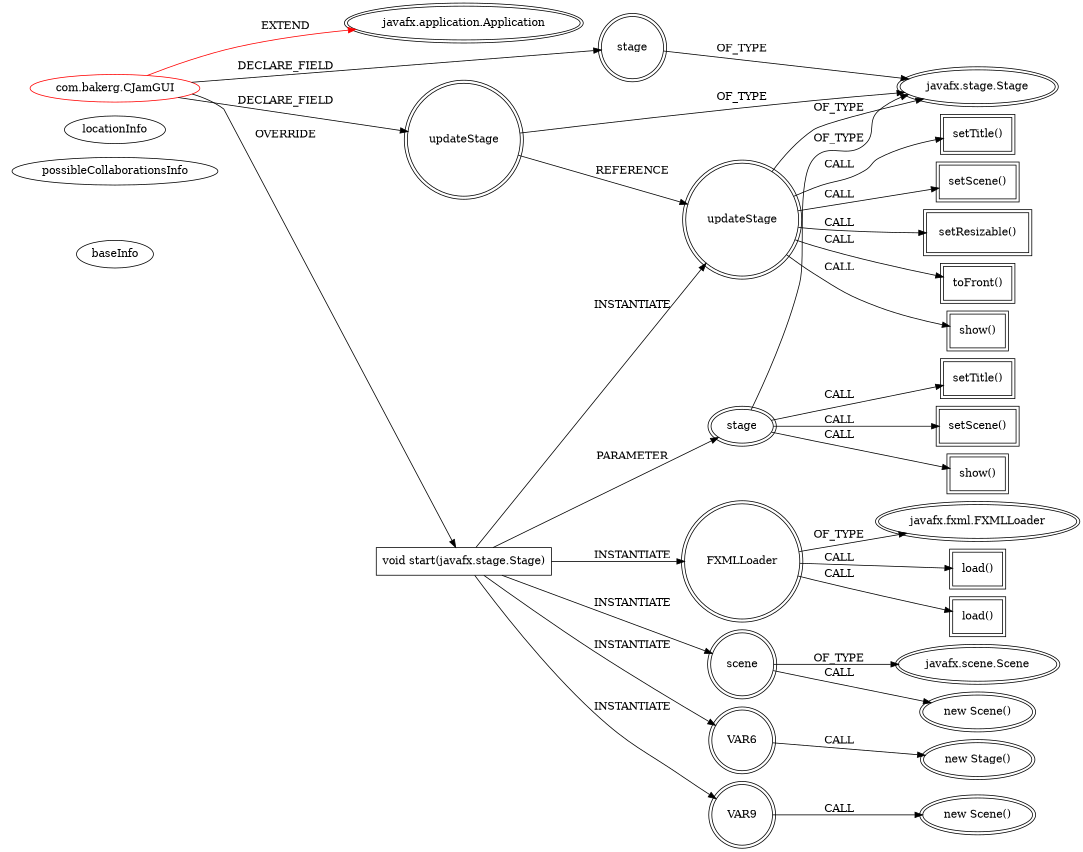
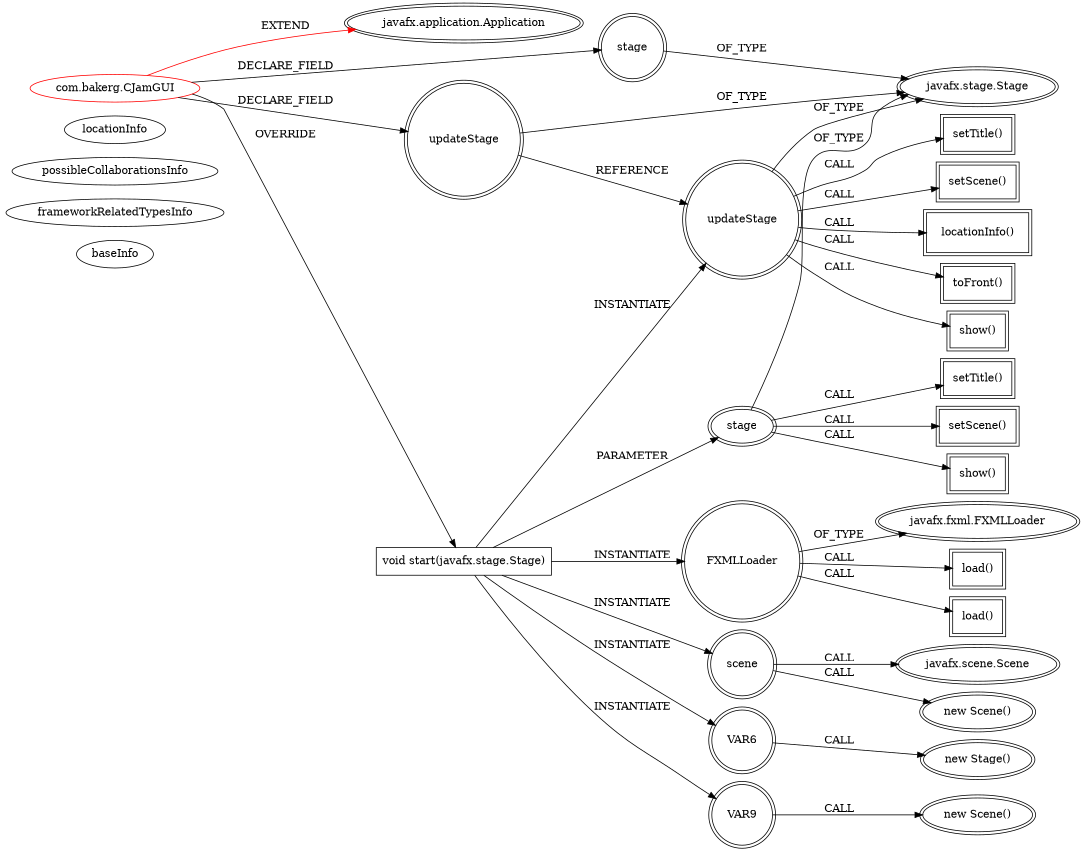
none -> (115, 213)
(978, 233) -> (978, 233)
(839, 659) -> (839, 659)
